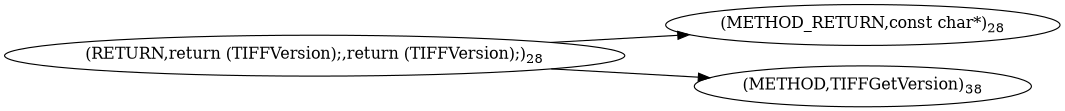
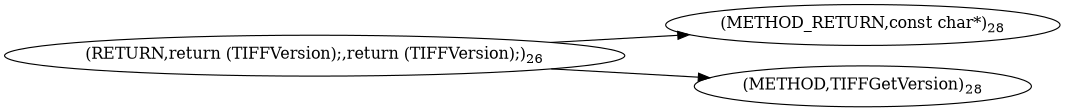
(535, 54) -> (535, 54)
(974, 85) -> (974, 85)
